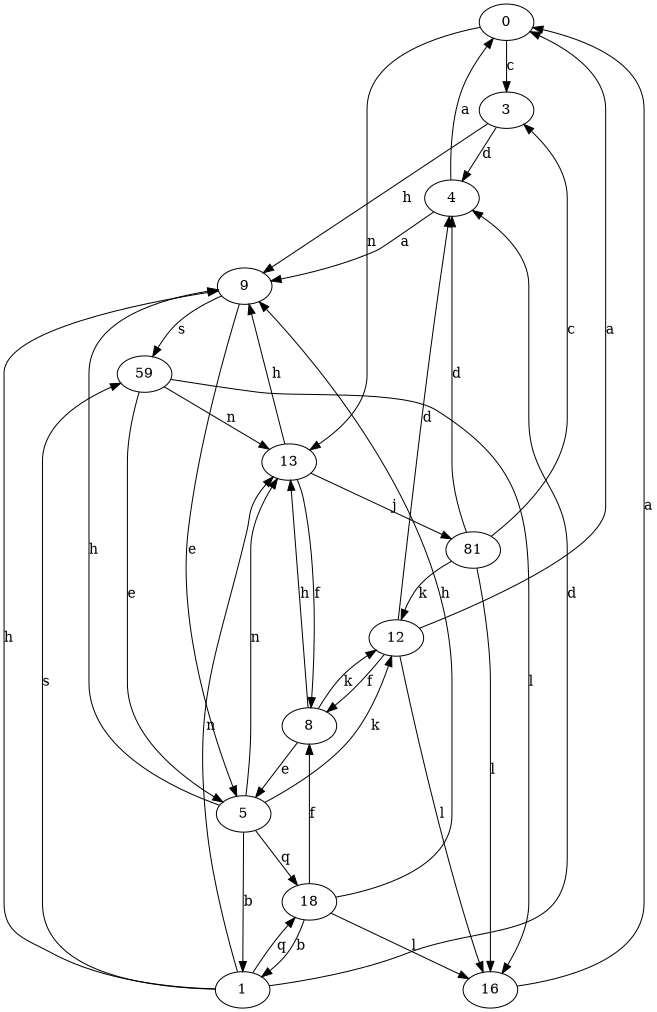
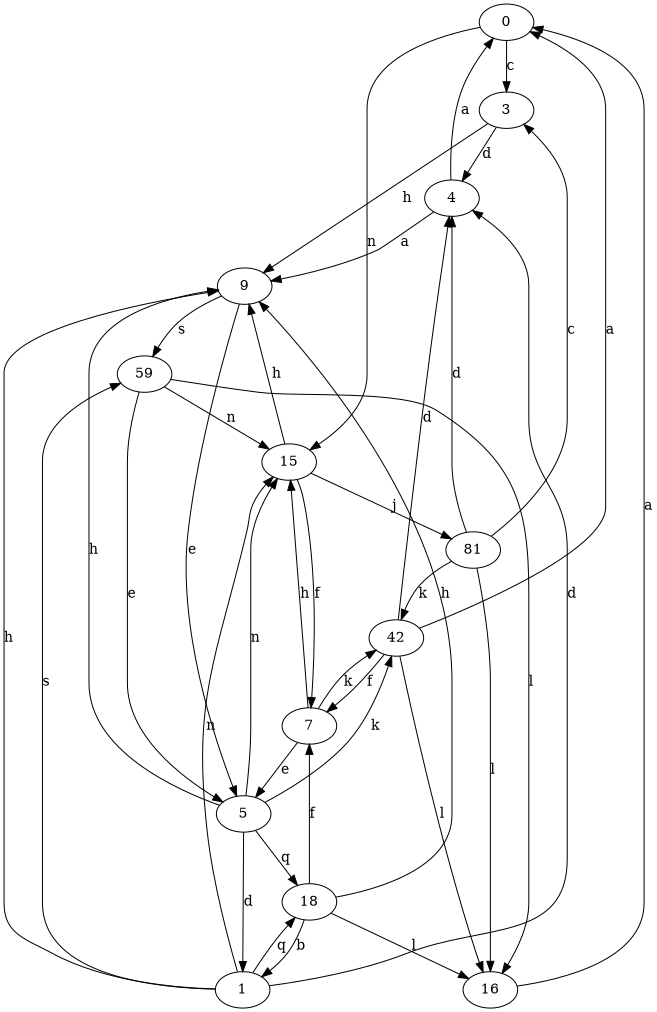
(289, 462) -> (289, 462)
(396, 638) -> (396, 638)
(309, 726) -> (309, 726)
(249, 902) -> (249, 902)
